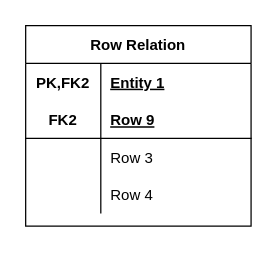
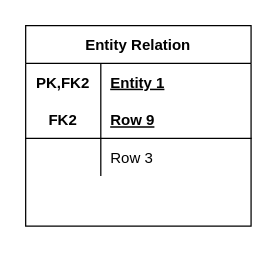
(138, 45) -> (138, 45)
(176, 194) -> none
